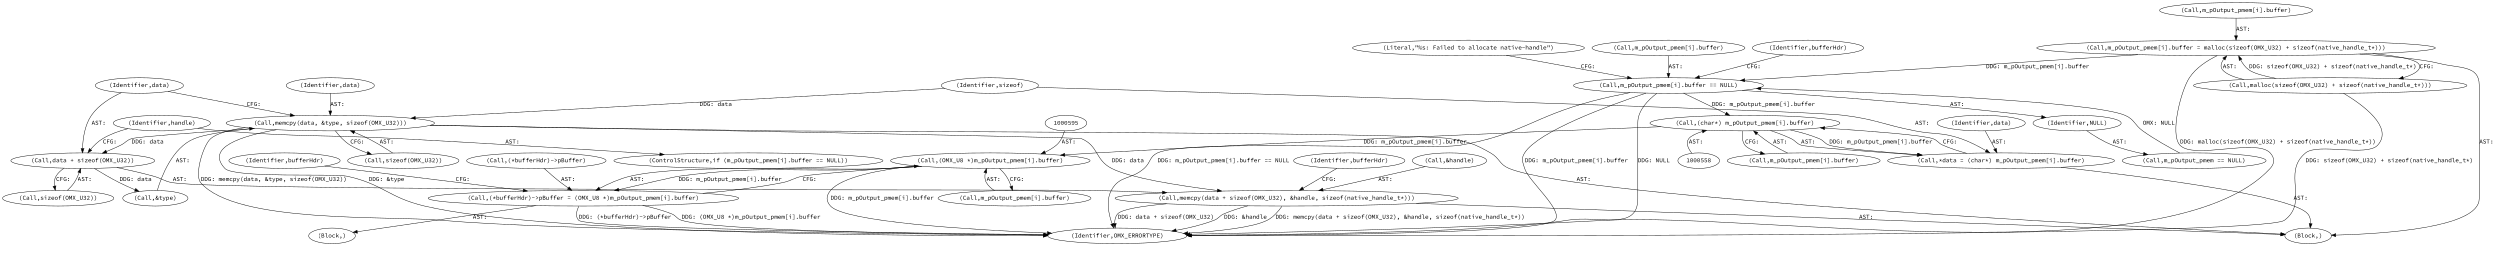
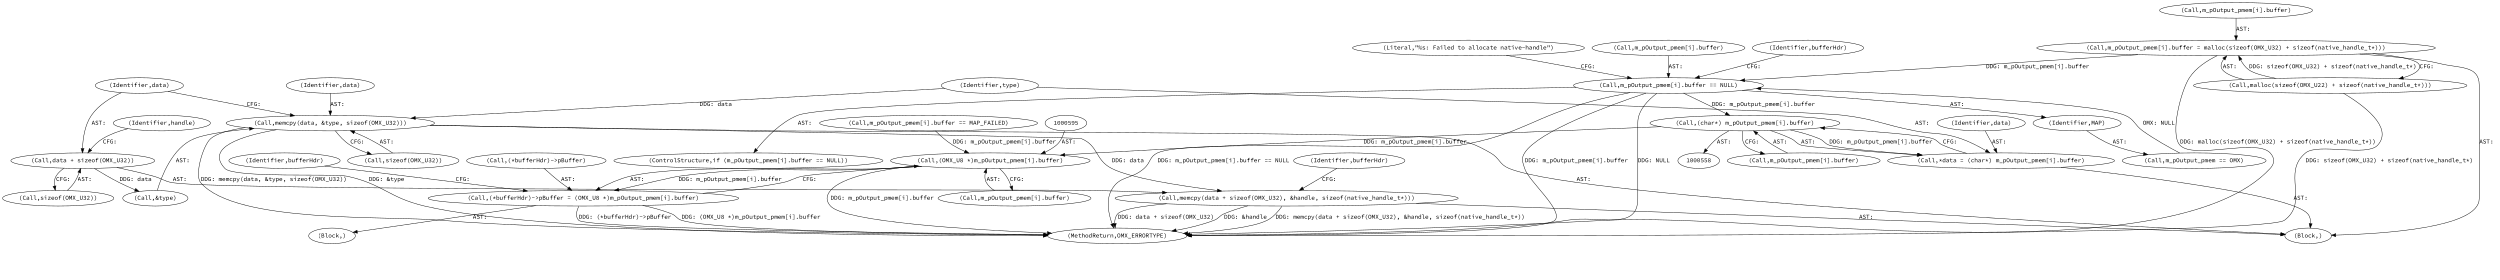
(990, 86) -> (990, 86)
(2330, 86) -> (2330, 86)
none -> (929, 123)
(2077, 123) -> (2077, 123)
(179, 134) -> none
(1689, 139) -> (1717, 139)
(429, 140) -> (1160, 96)
(1449, 161) -> none
(2194, 161) -> (2194, 161)
(1117, 236) -> (1117, 236)
